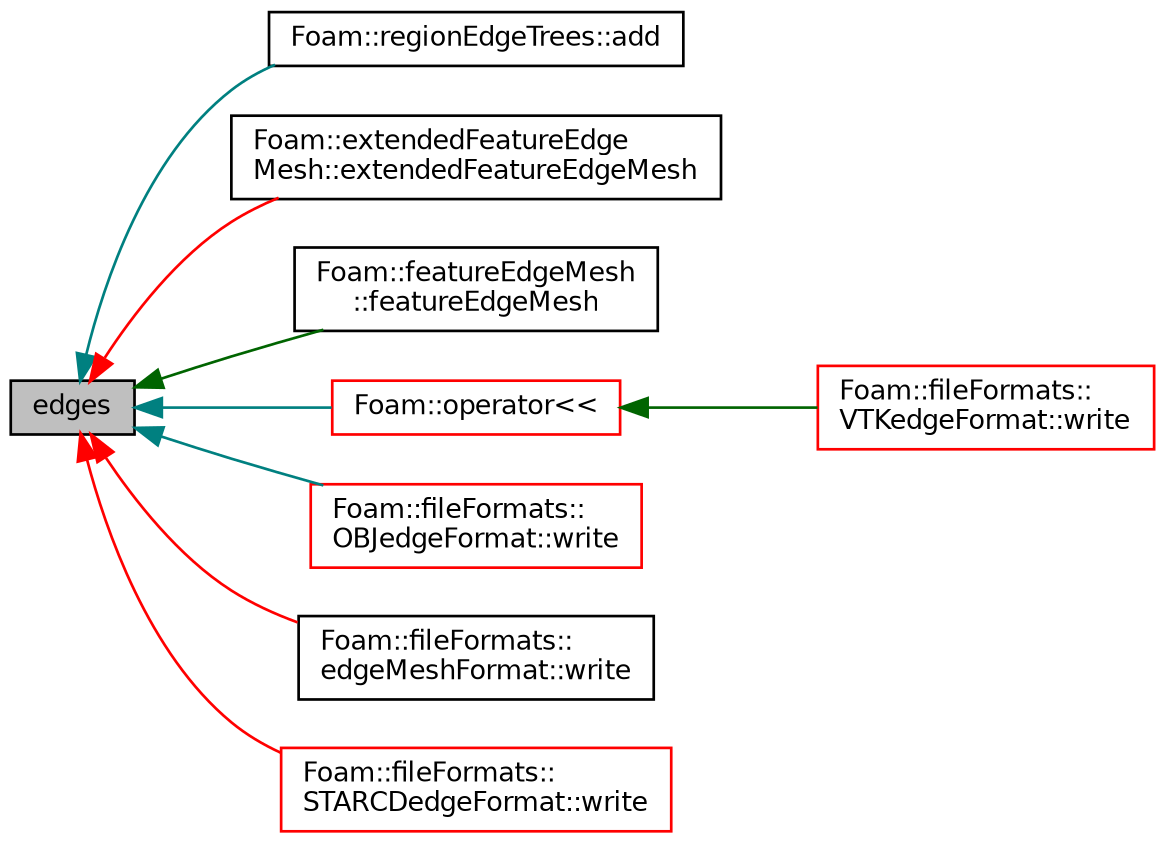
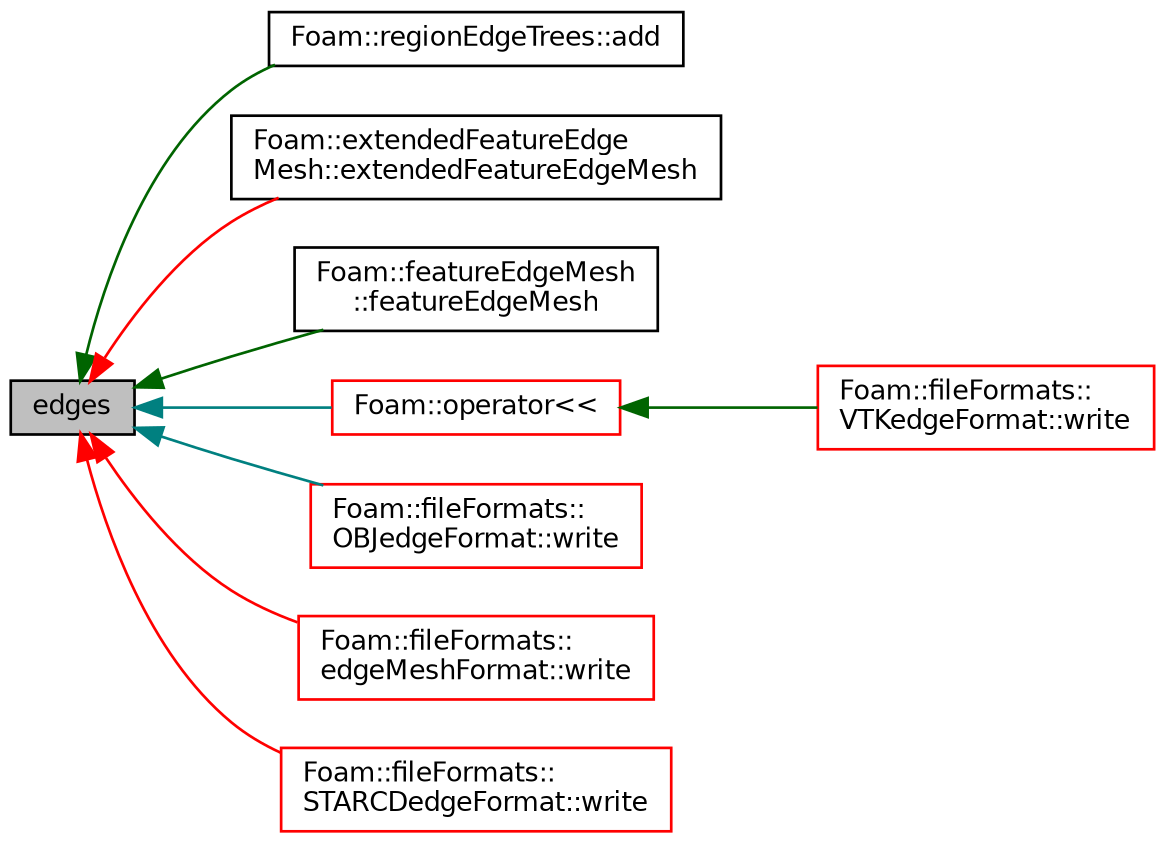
(150, 188) -> (150, 188)
(476, 658) -> (476, 658)
